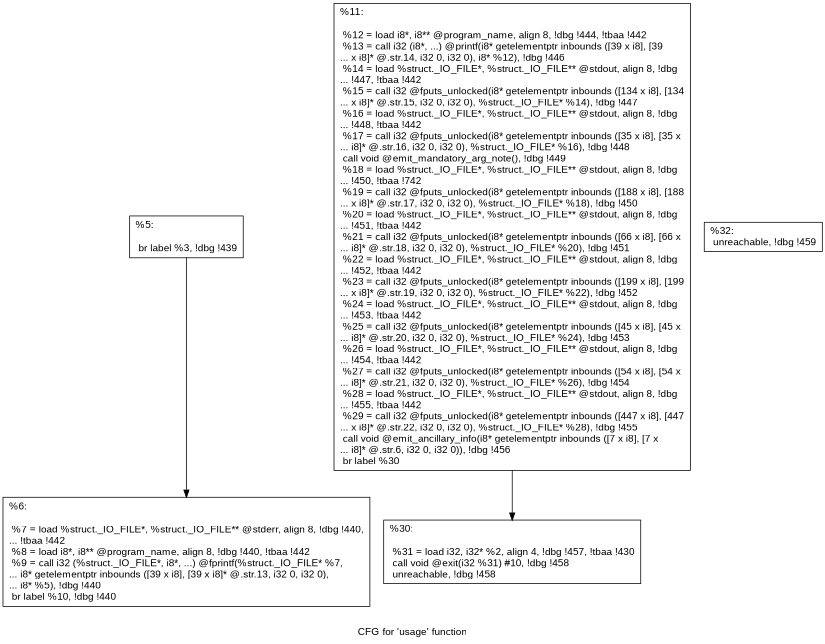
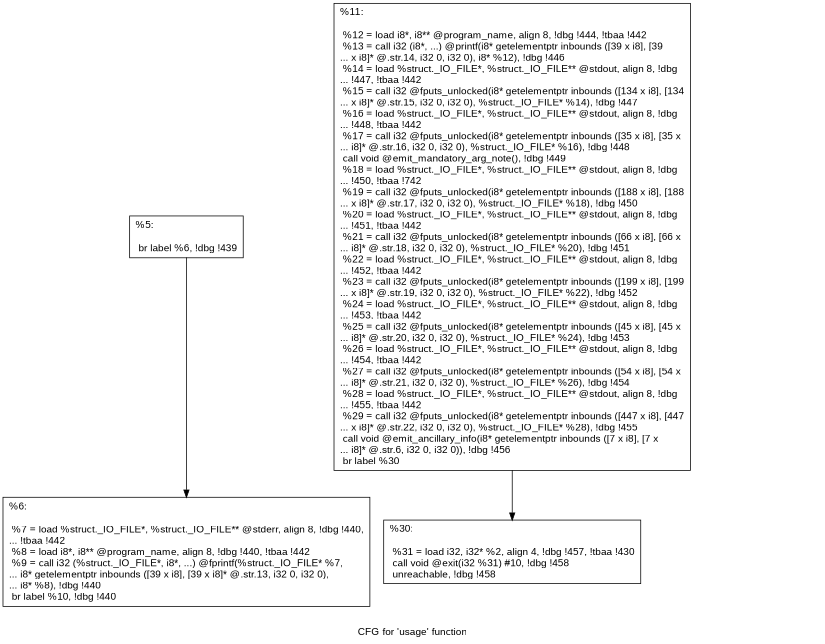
(763, 237) -> none
(186, 248) -> (186, 248)
(55, 585) -> (55, 585)
